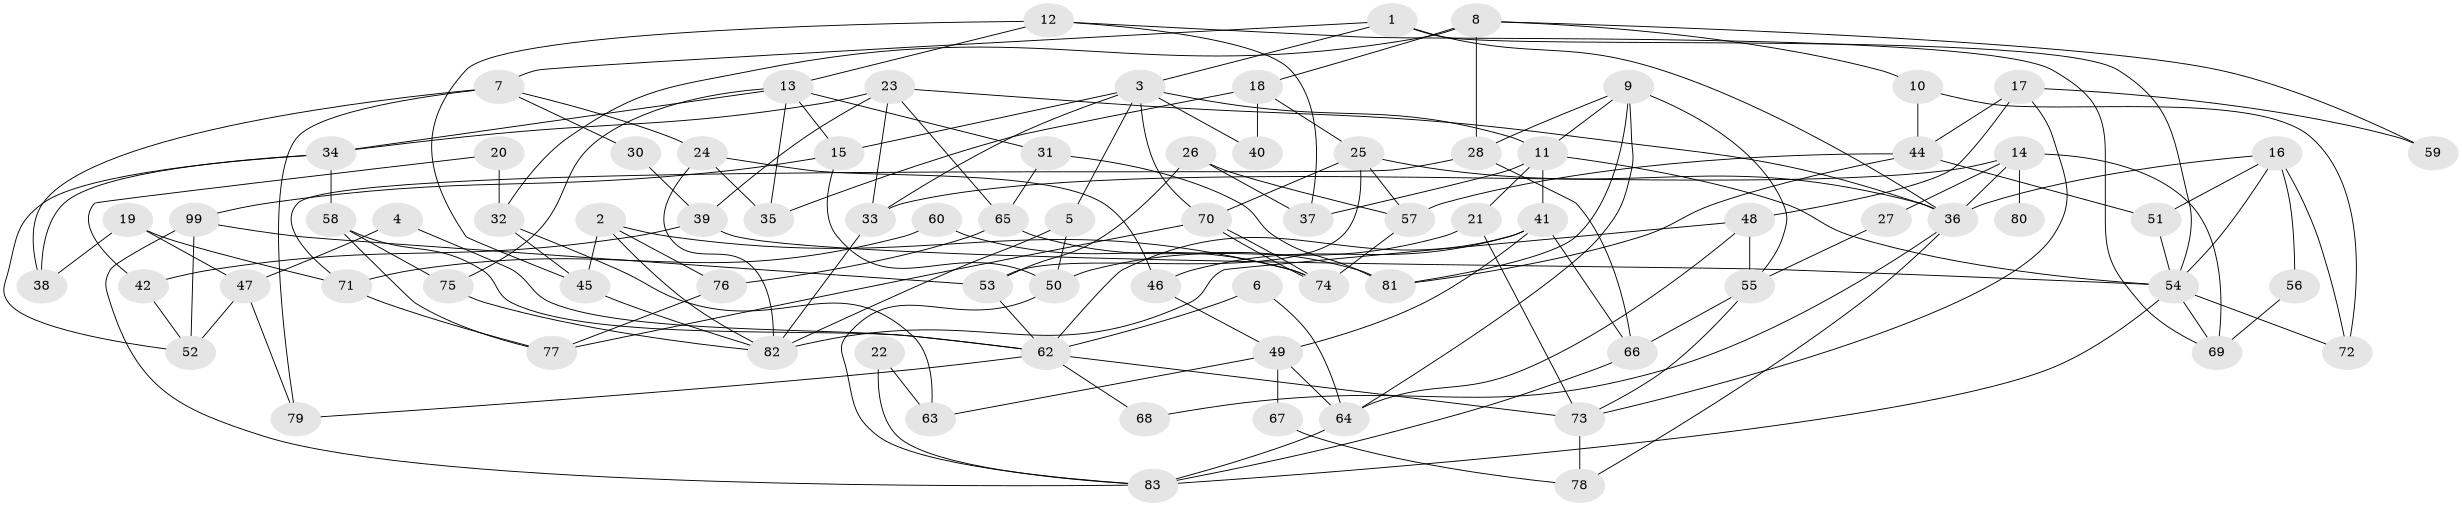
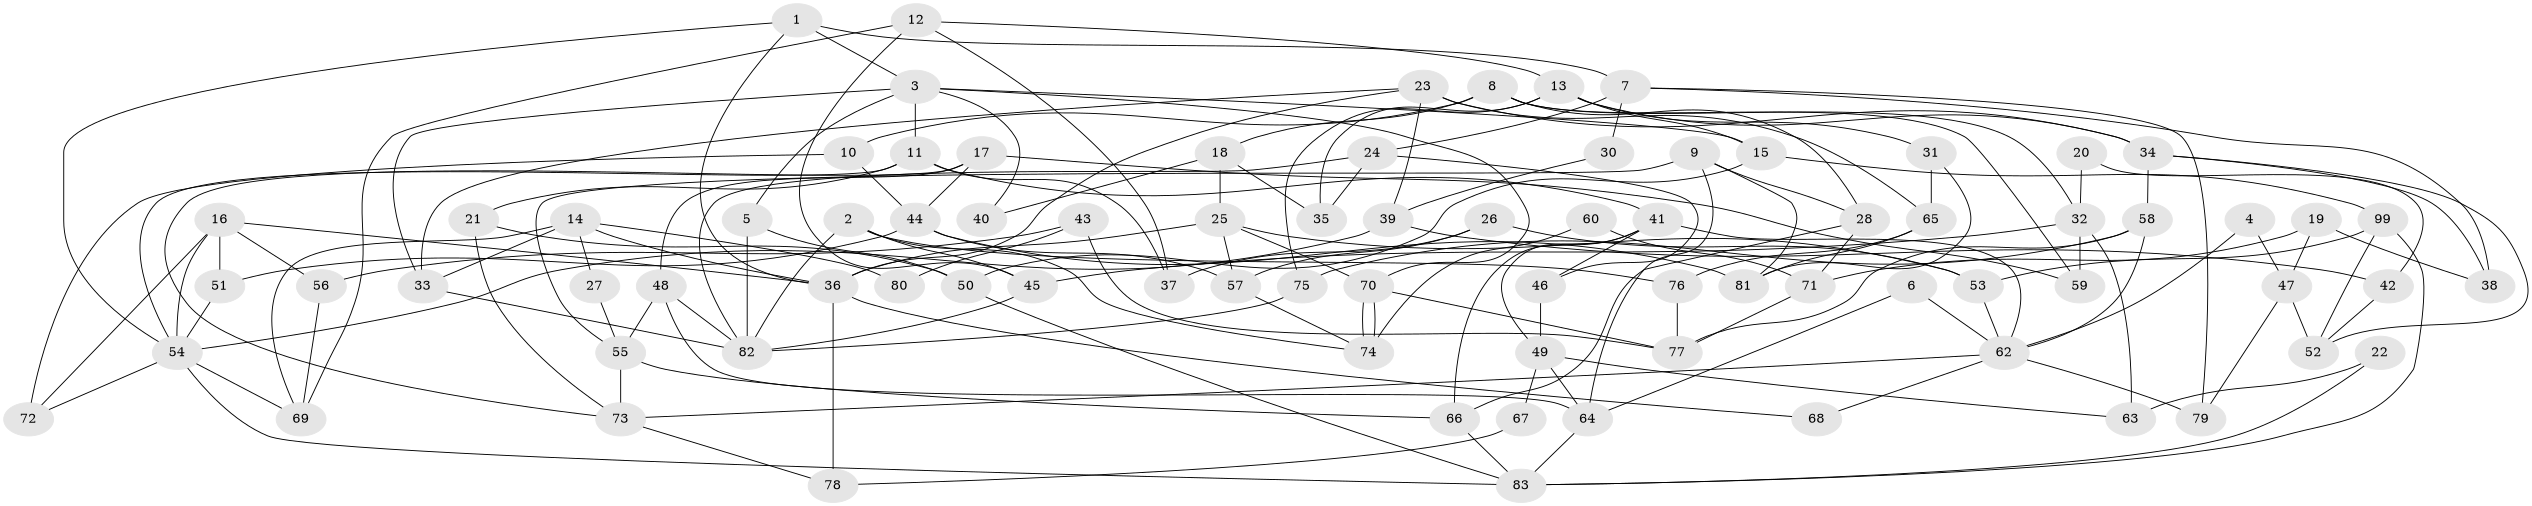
(1586, 120) -> none
none -> (1083, 220)
none -> (2080, 253)
